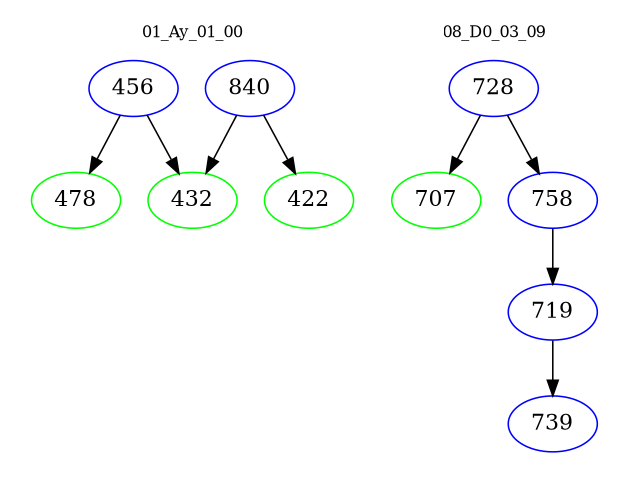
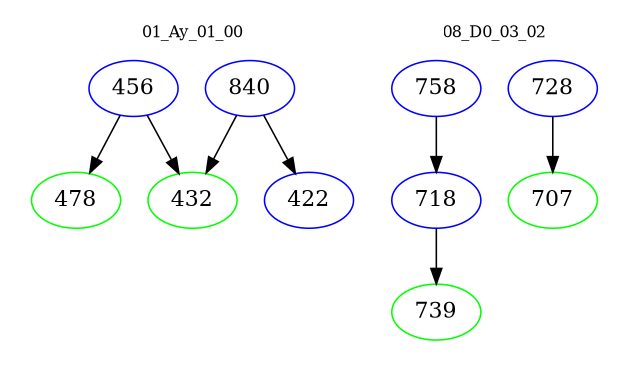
(495, 33) -> (495, 33)
(520, 137) -> none
(309, 200) -> (309, 200)
(553, 312) -> (436, 200)
(553, 424) -> (436, 312)
